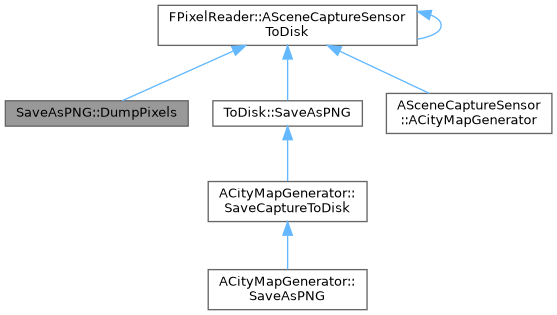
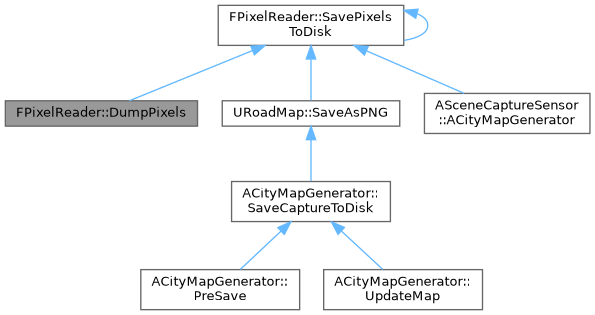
(288, 25) -> (311, 25)
(97, 113) -> (101, 113)
(288, 113) -> (311, 113)
none -> (220, 290)
(288, 290) -> (403, 290)
